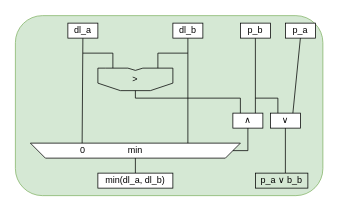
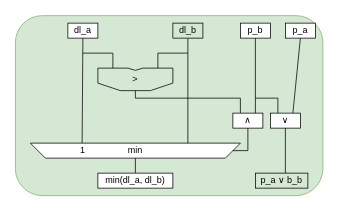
(188, 30) -> (188, 30)
(83, 150) -> (83, 150)
